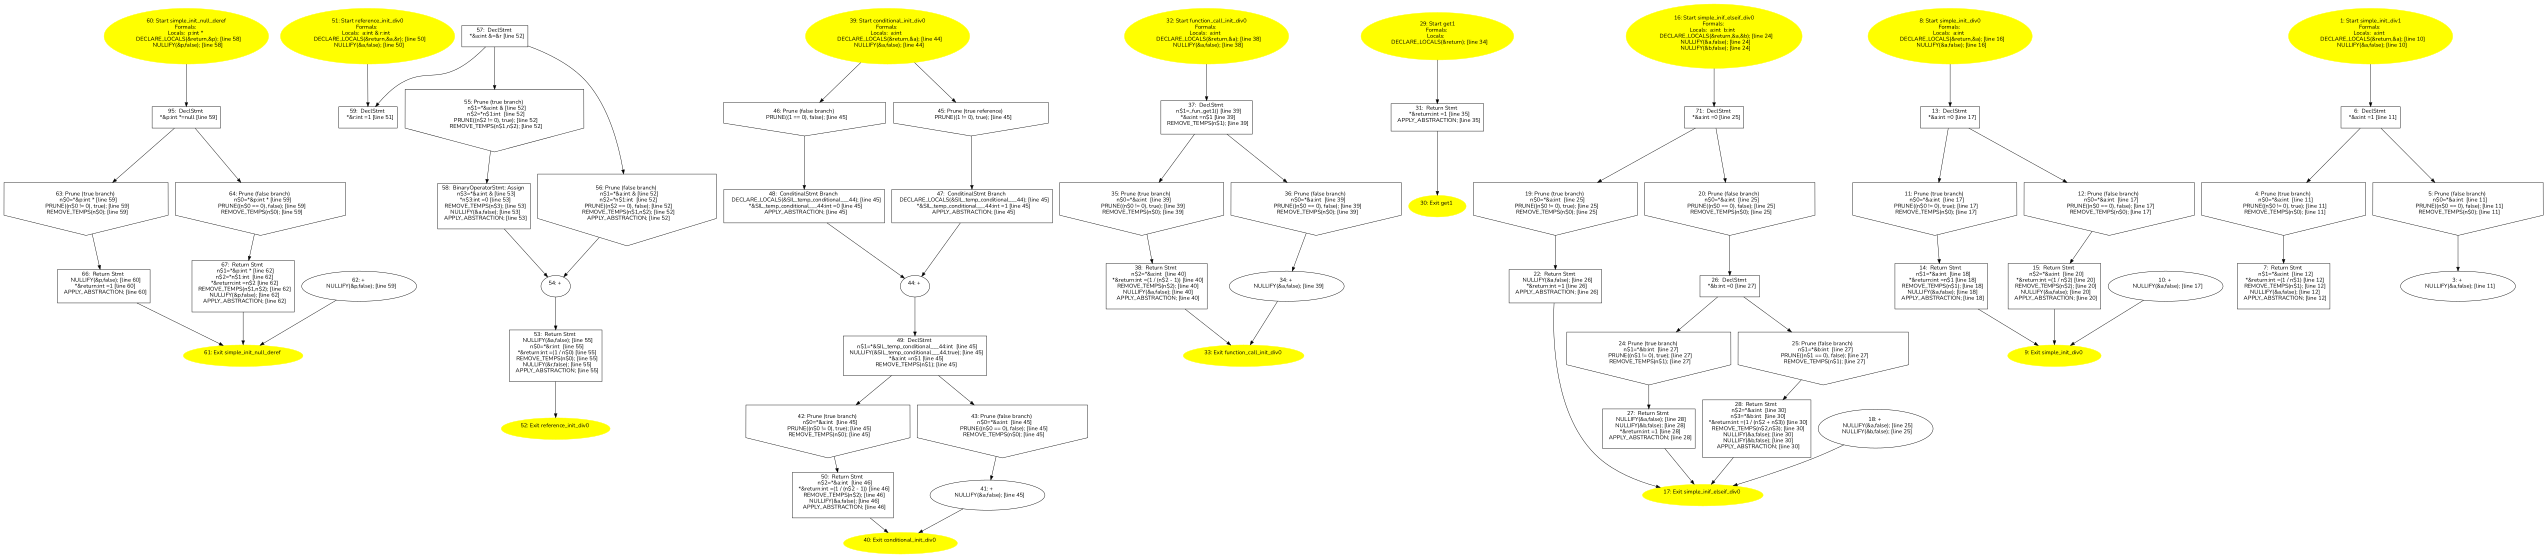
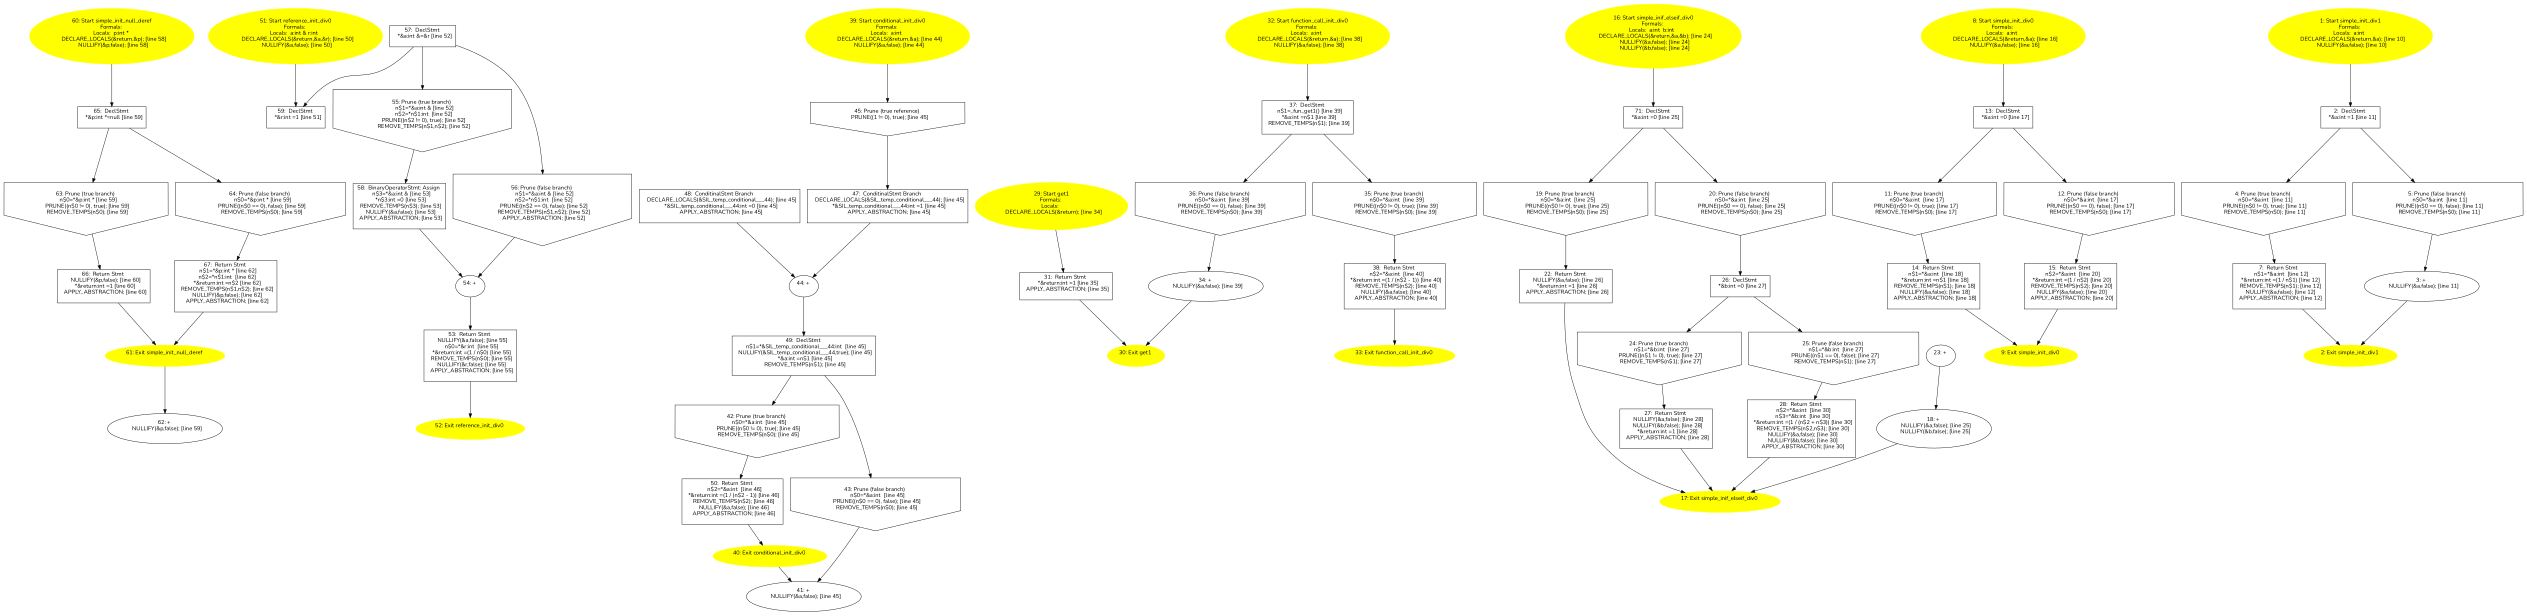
(186, 117) -> (112, 117)
(805, 117) -> none
(2371, 117) -> (2350, 117)
(2166, 286) -> none
(1265, 321) -> (1170, 322)
(300, 322) -> (165, 388)
none -> (1941, 356)
none -> (2350, 356)
(943, 520) -> (784, 573)
